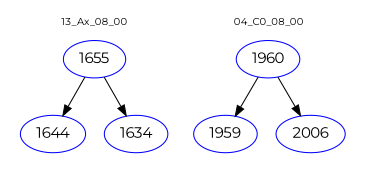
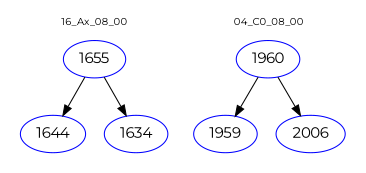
(95, 22) -> (95, 22)
